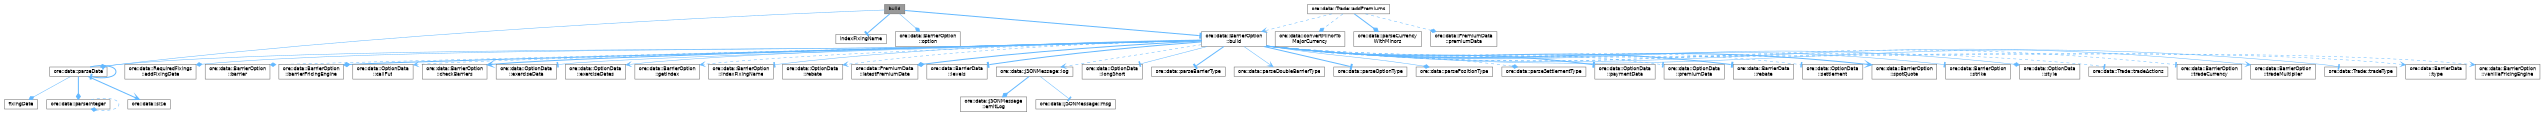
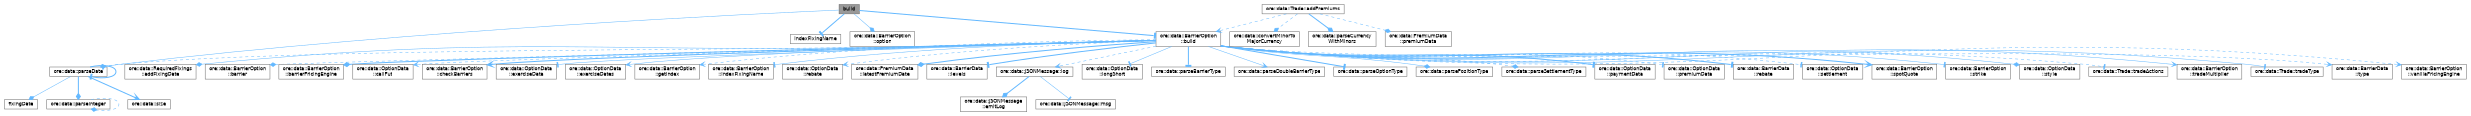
(654, 50) -> (578, 50)
(2209, 72) -> none
